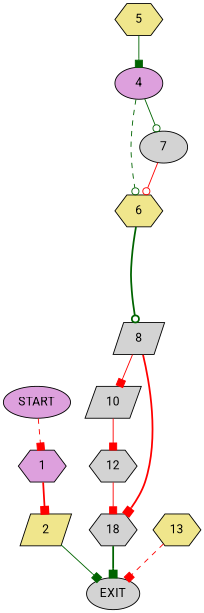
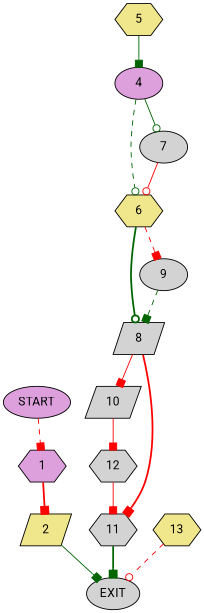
none -> (164, 275)
(113, 530) -> (113, 530)
(148, 559) -> (148, 559)
